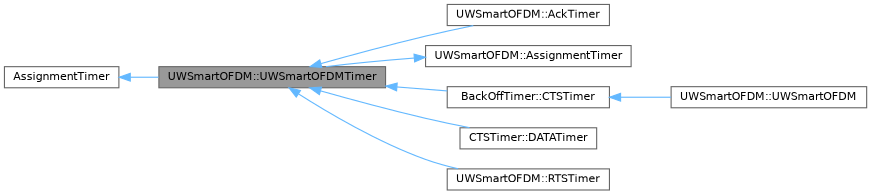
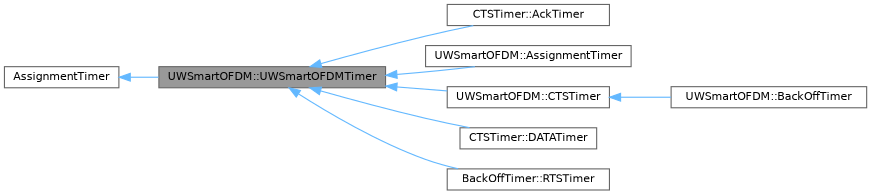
(528, 15) -> (528, 15)
(370, 62) -> (436, 71)
(528, 97) -> (528, 97)
(769, 97) -> (769, 97)
(528, 179) -> (528, 179)
